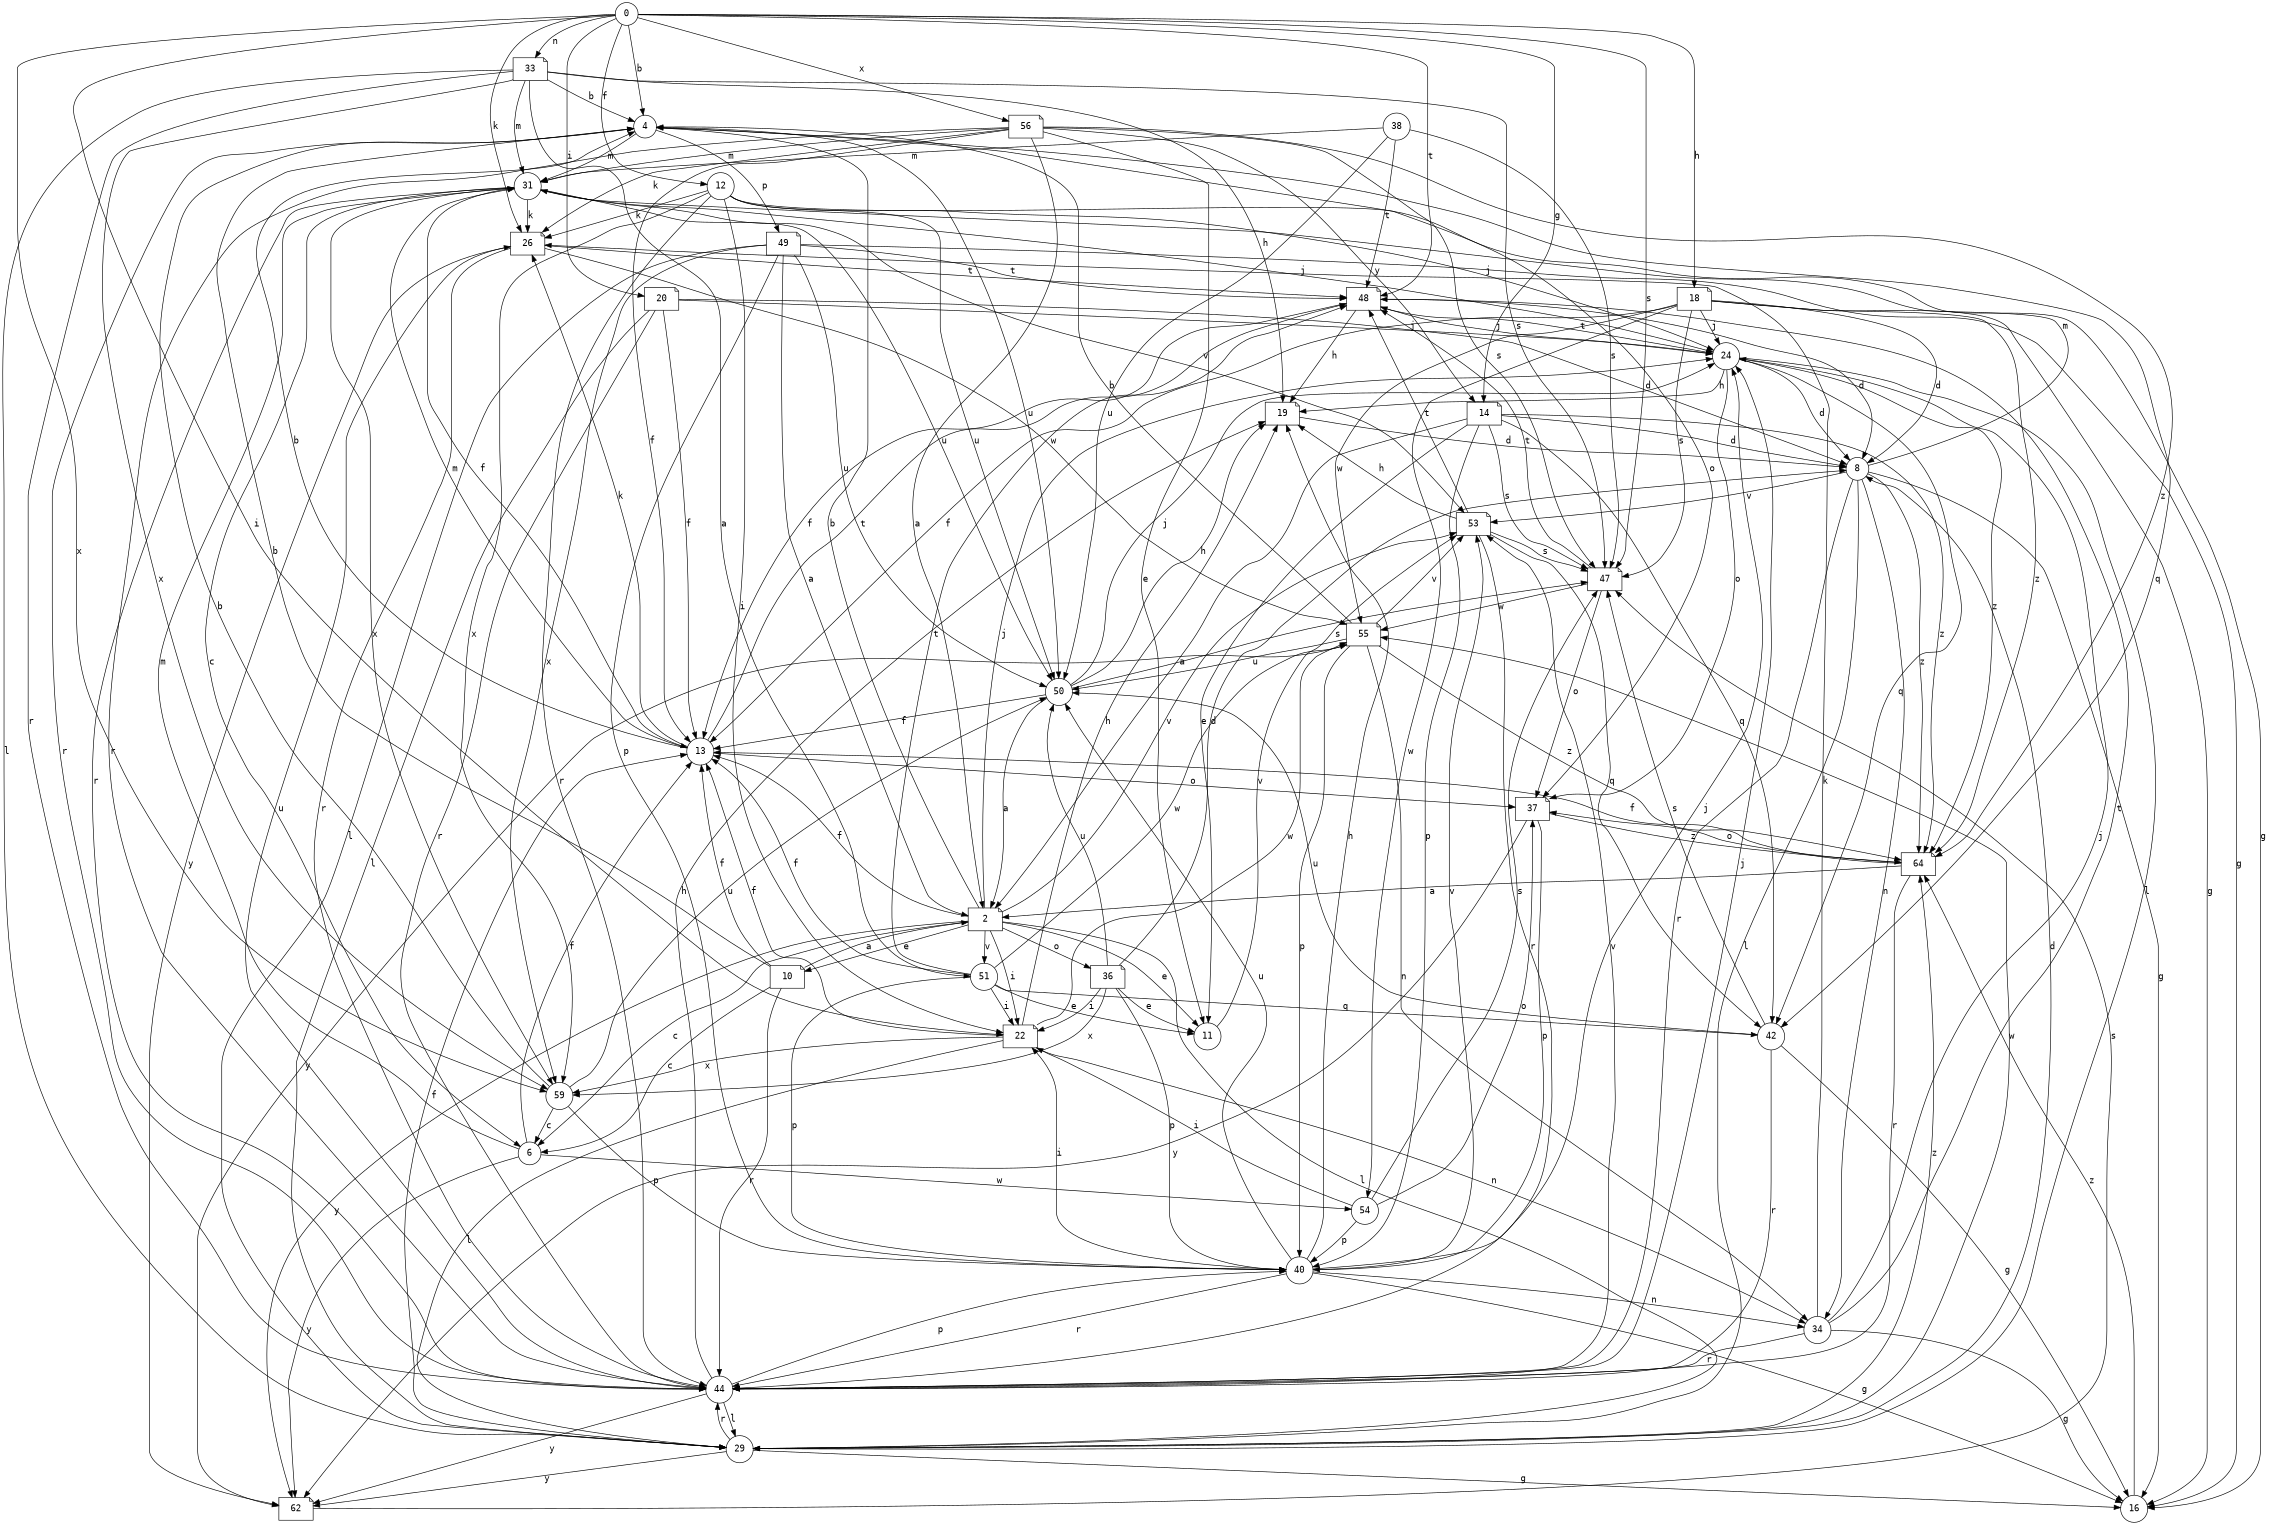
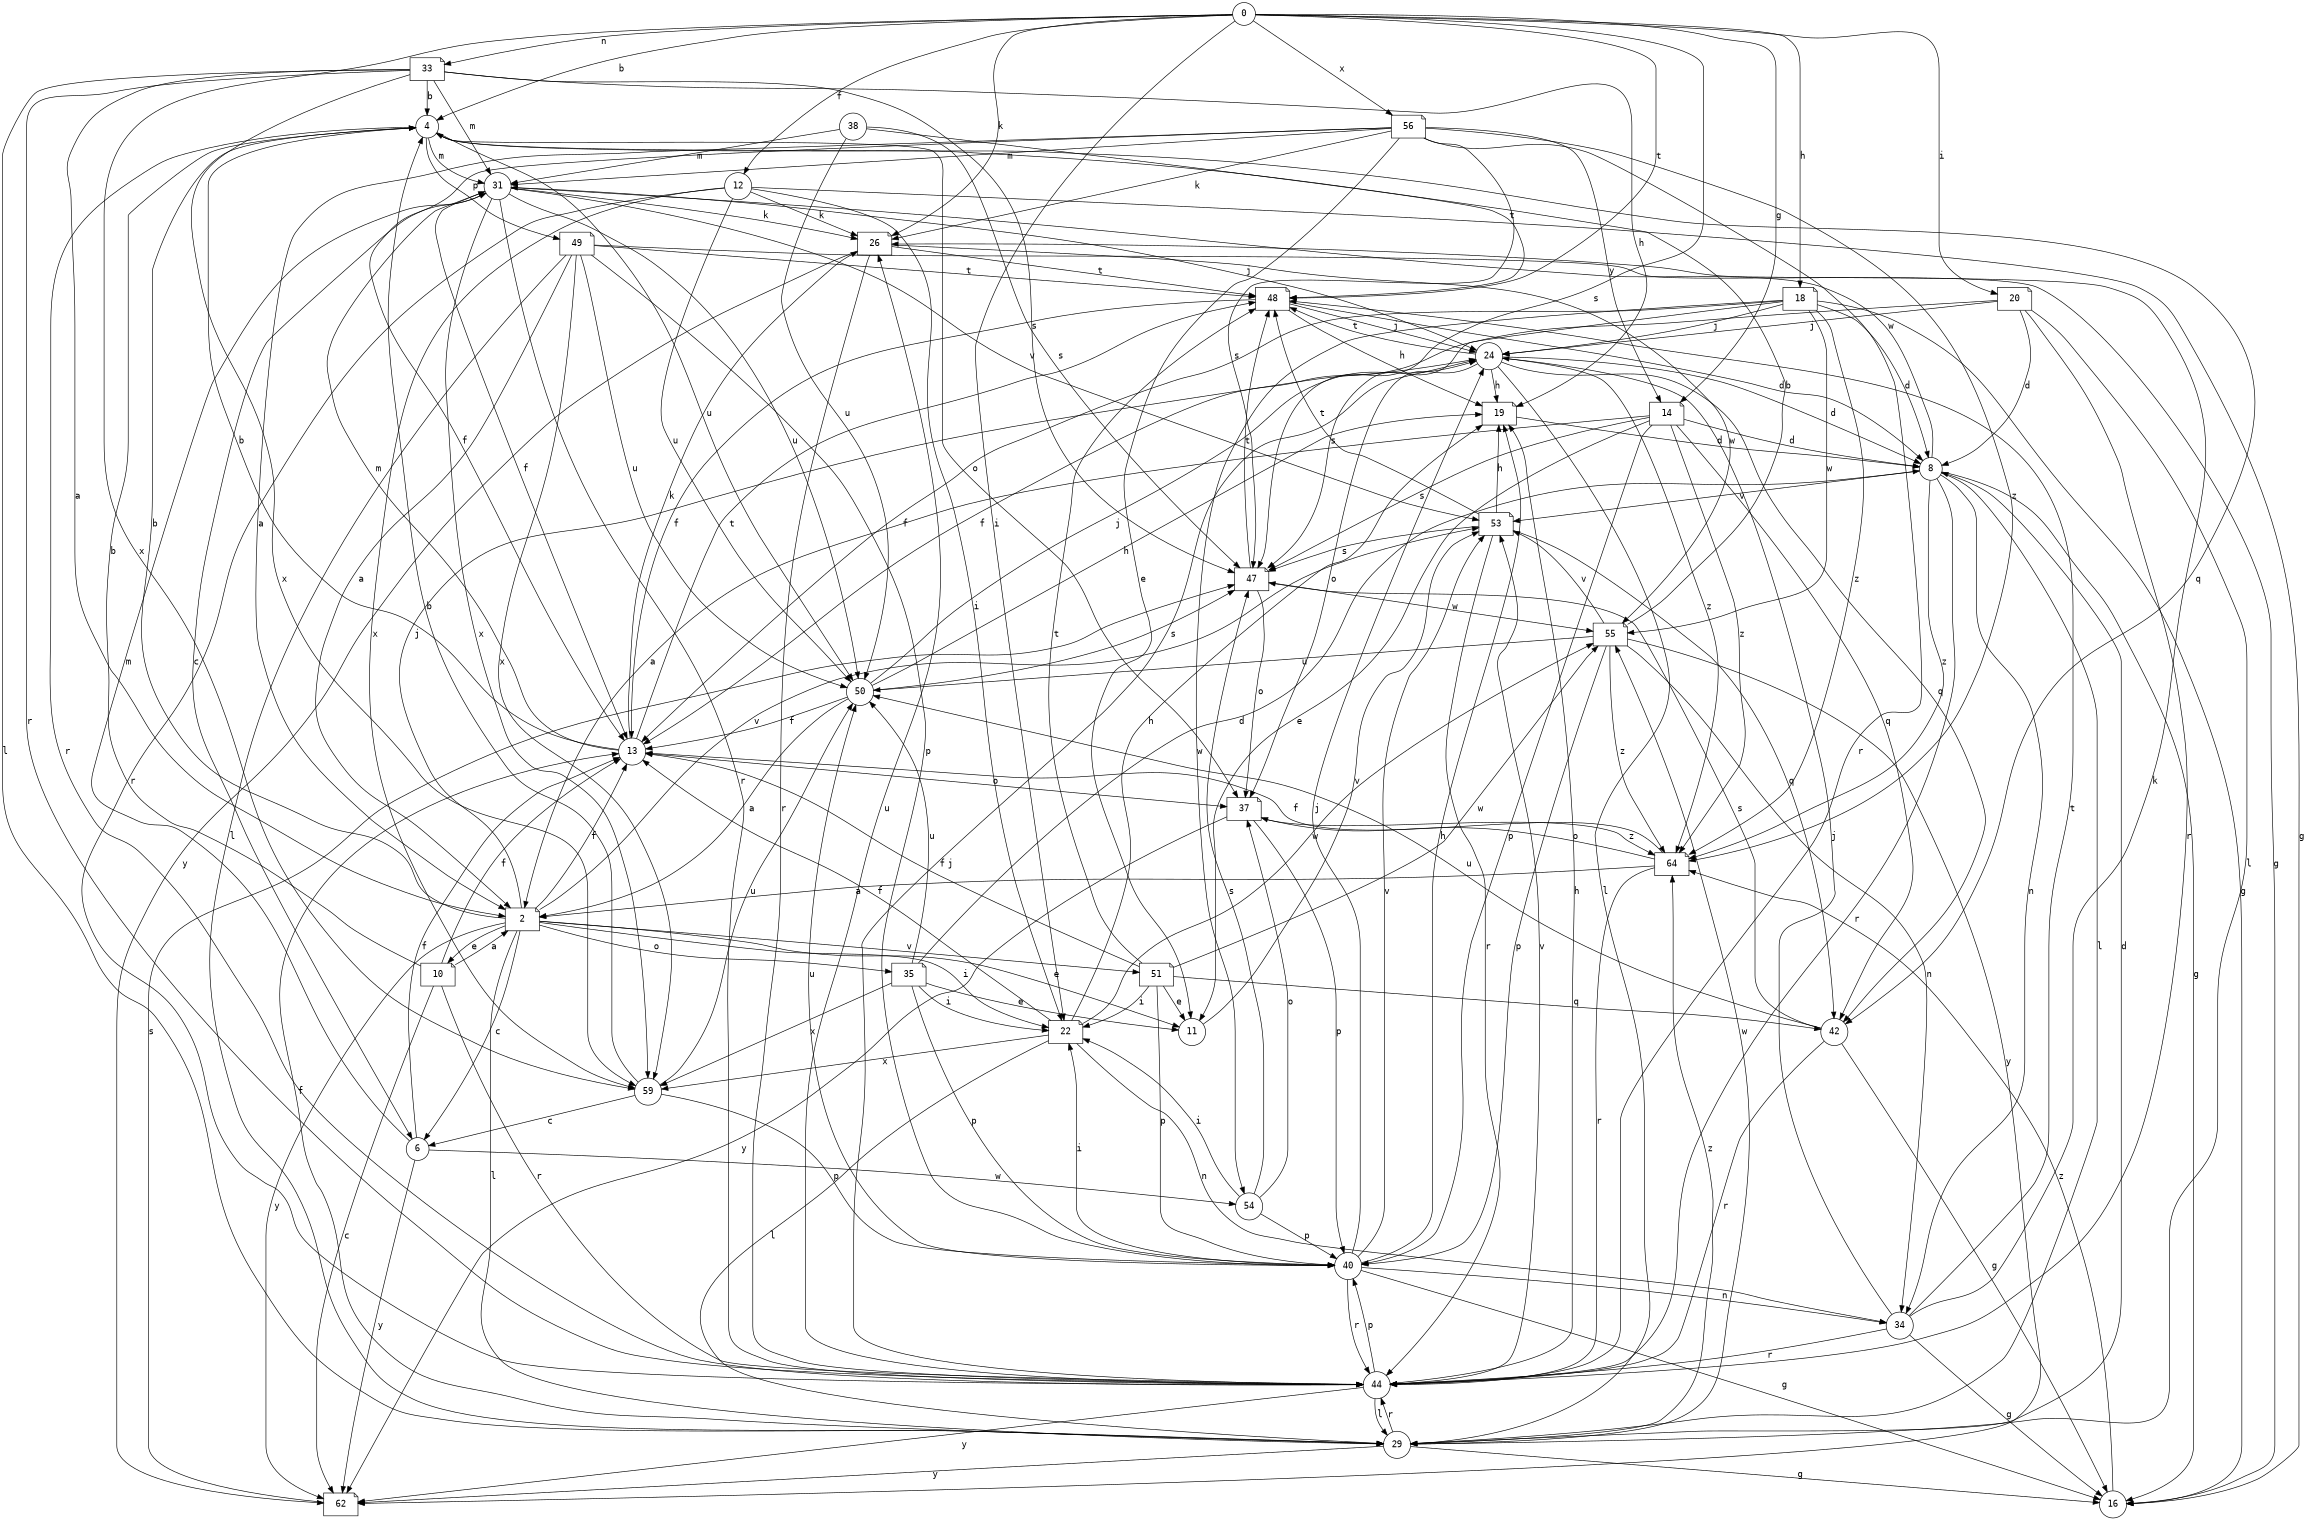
(1201, 224) -> none
(2065, 326) -> (1891, 326)
(721, 524) -> (75, 468)
(984, 977) -> (1156, 975)
(1108, 977) -> (909, 975)
(661, 1068) -> (344, 1232)
